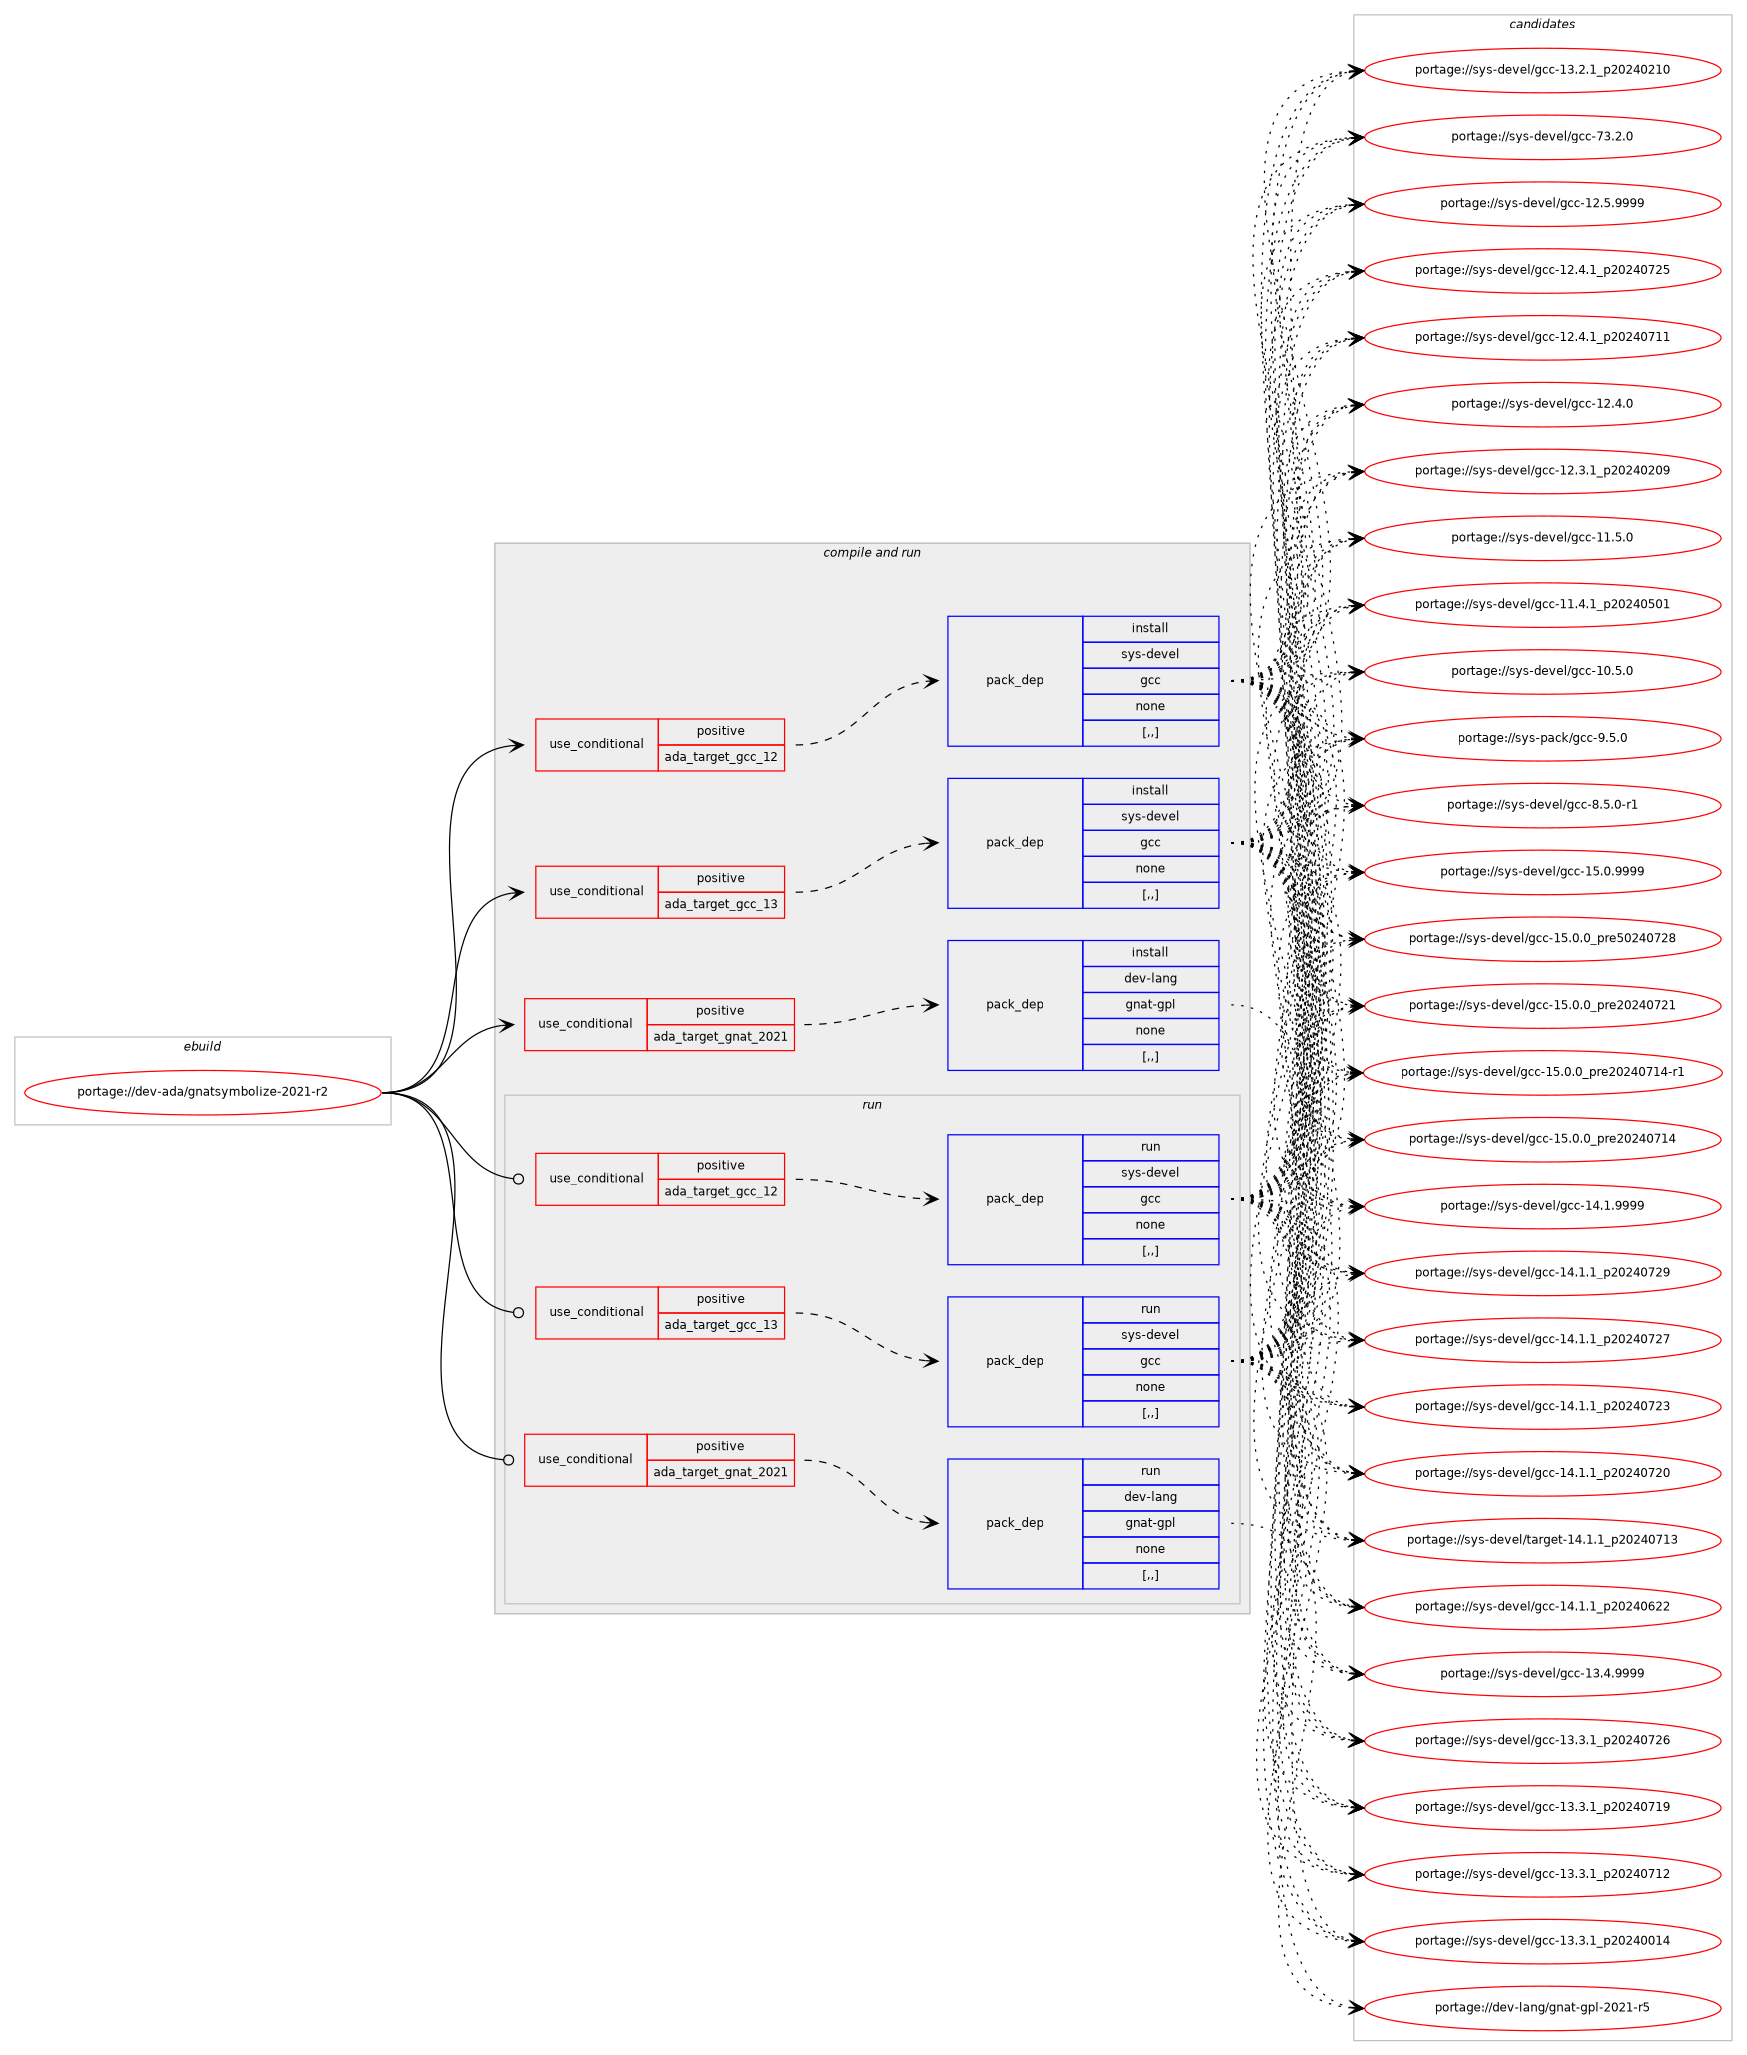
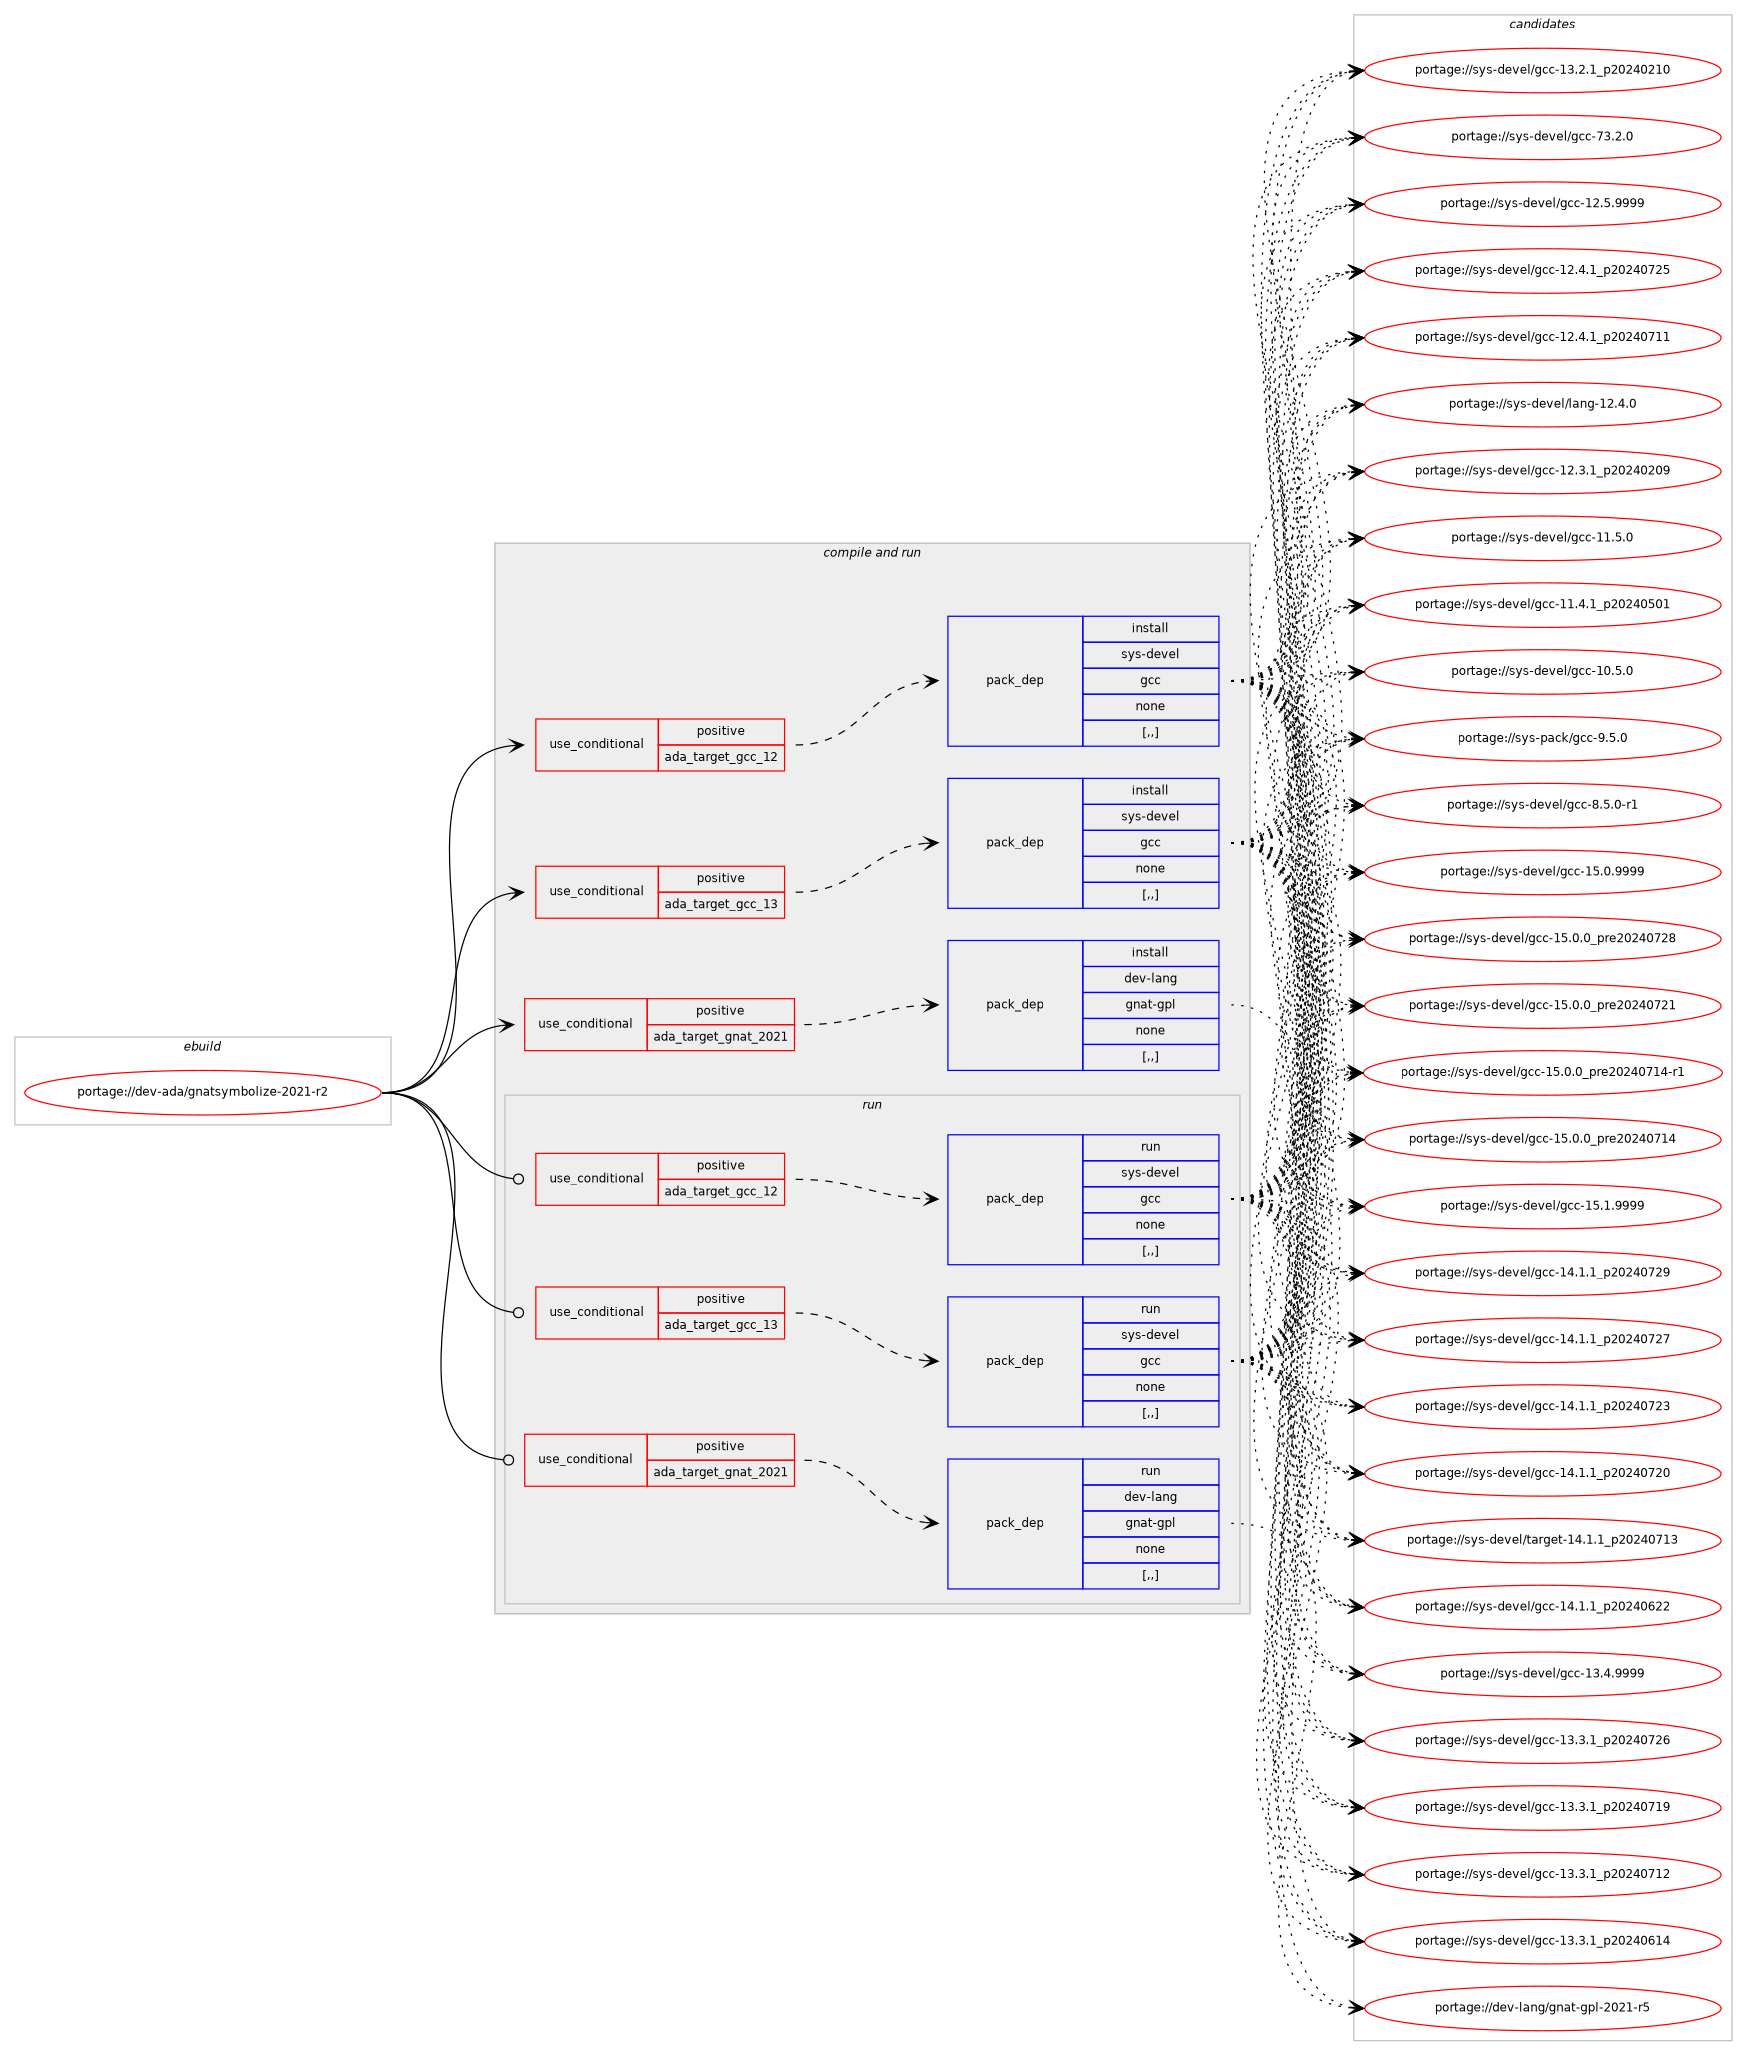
(1543, 405) -> (1543, 405)
(1543, 939) -> (1543, 939)
(1543, 1207) -> (1543, 1207)
(1543, 1942) -> (1543, 1942)
